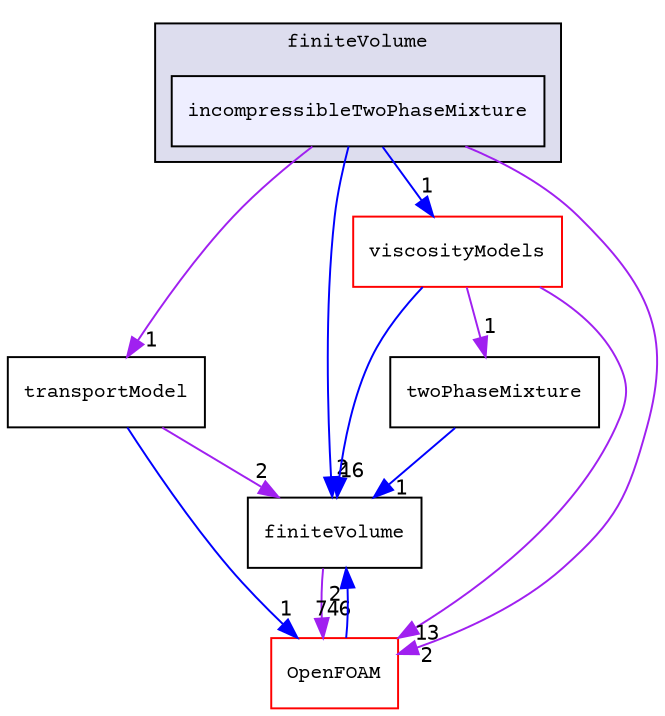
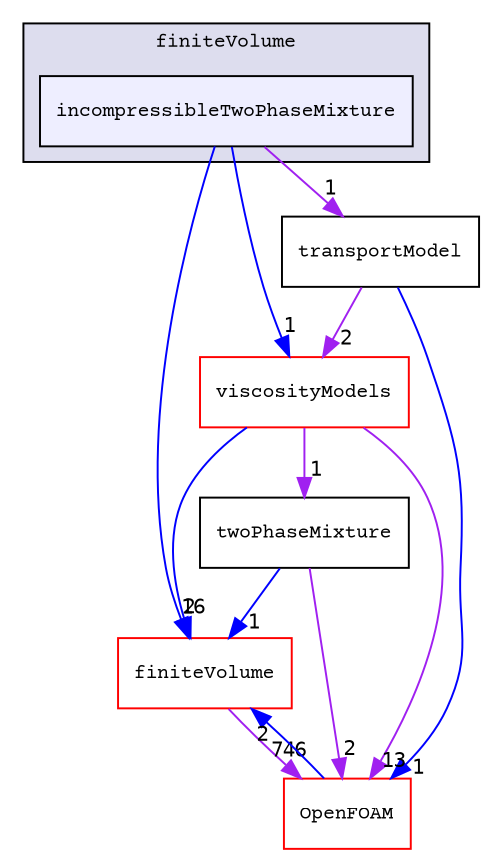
(651, 410) -> (324, 663)
(212, 457) -> (347, 314)
(335, 533) -> (205, 673)
